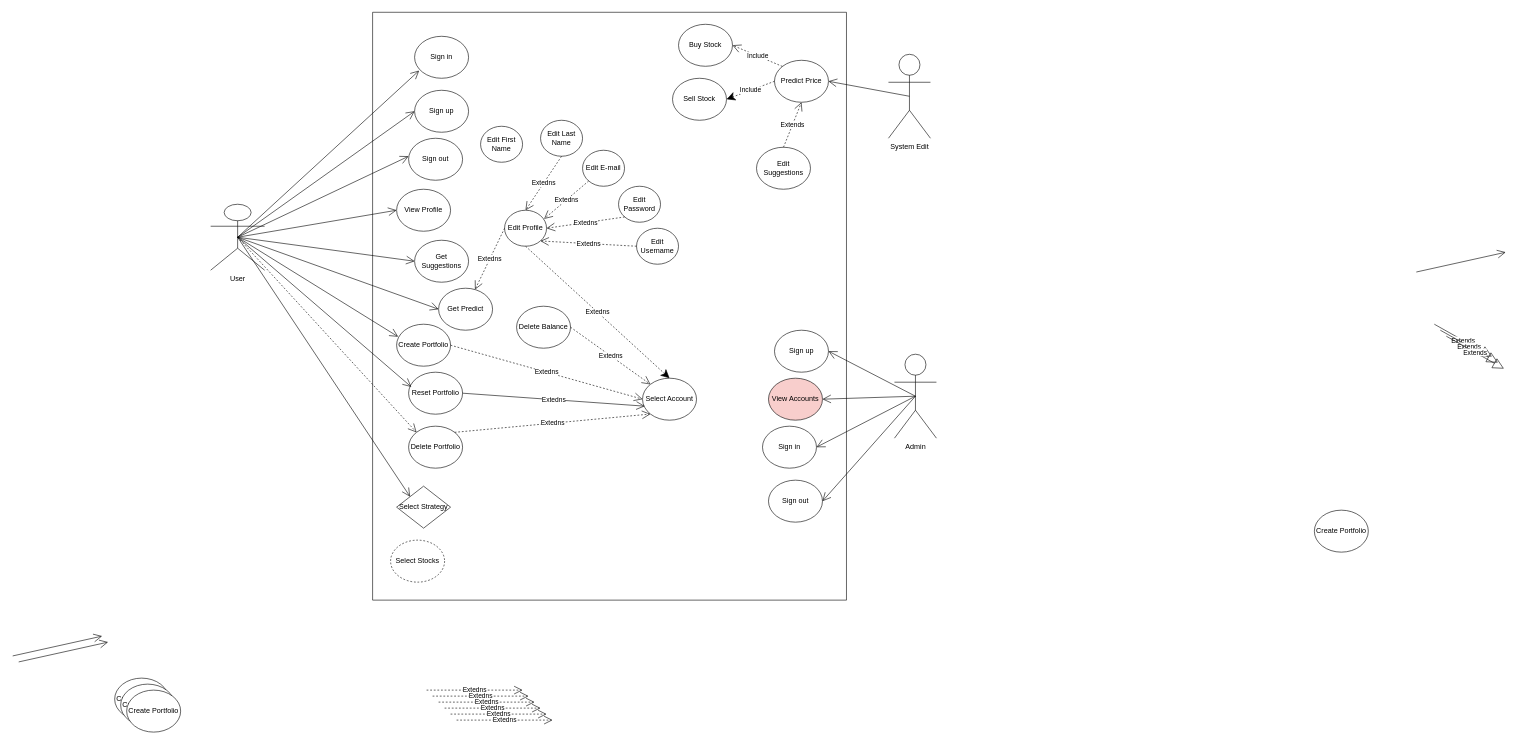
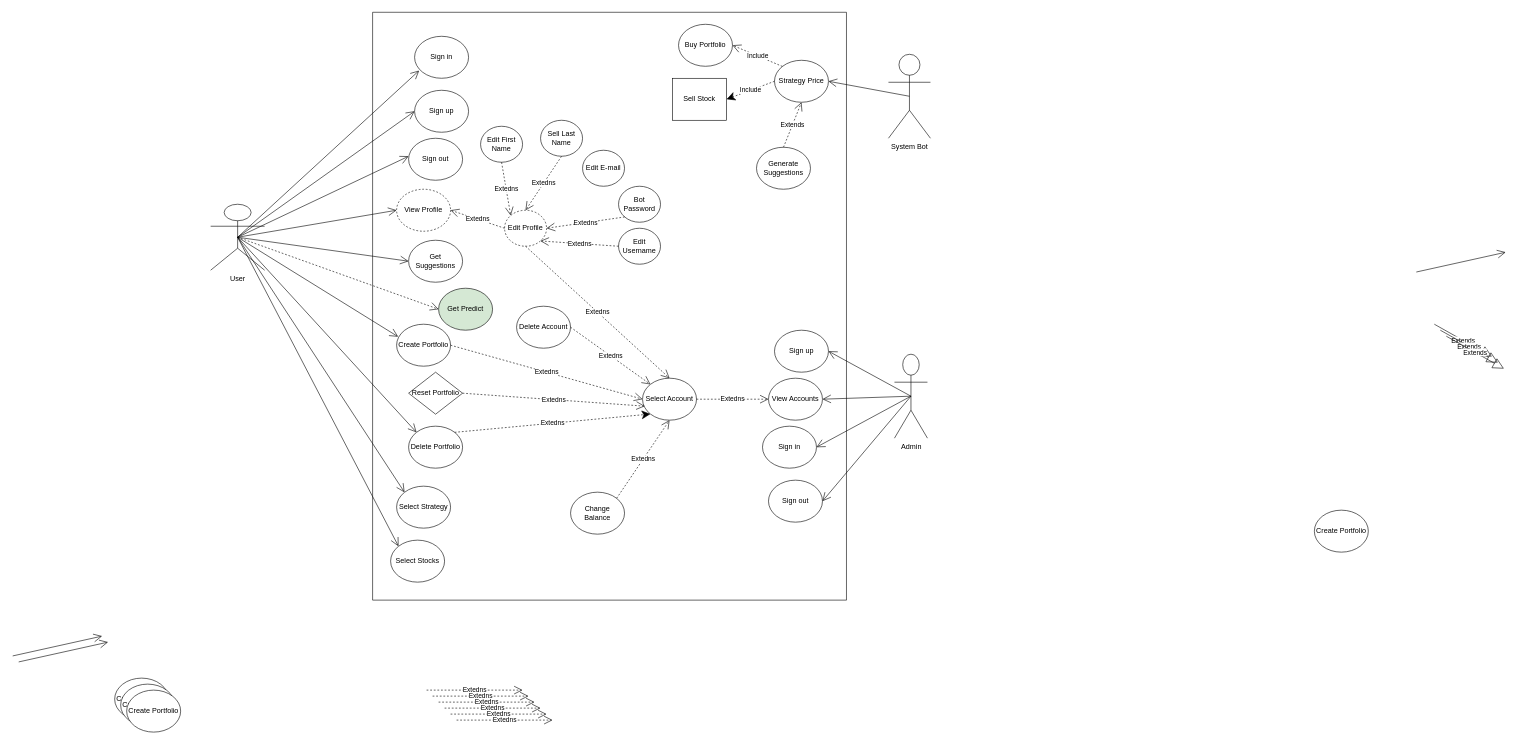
(705, 45) -> (705, 45)
(801, 81) -> (801, 81)
(699, 99) -> (699, 99)
(561, 138) -> (561, 138)
(910, 147) -> (910, 147)
(783, 168) -> (783, 168)
none -> (506, 188)
(566, 200) -> none
(639, 204) -> (639, 204)
(423, 210) -> (423, 210)
(525, 228) -> (525, 228)
(657, 246) -> (639, 246)
(490, 258) -> (478, 220)
(441, 261) -> (435, 261)
(343, 275) -> (343, 275)
(465, 309) -> (465, 309)
(329, 316) -> none
(543, 327) -> (543, 327)
(331, 339) -> (331, 339)
(663, 373) -> (665, 375)
(435, 393) -> (435, 393)
(502, 396) -> (502, 396)
(915, 396) -> (911, 396)
none -> (732, 399)
(795, 399) -> (795, 399)
none -> (323, 402)
(645, 415) -> (642, 415)
none -> (635, 470)
(423, 507) -> (423, 507)
none -> (597, 513)
(417, 561) -> (417, 561)
